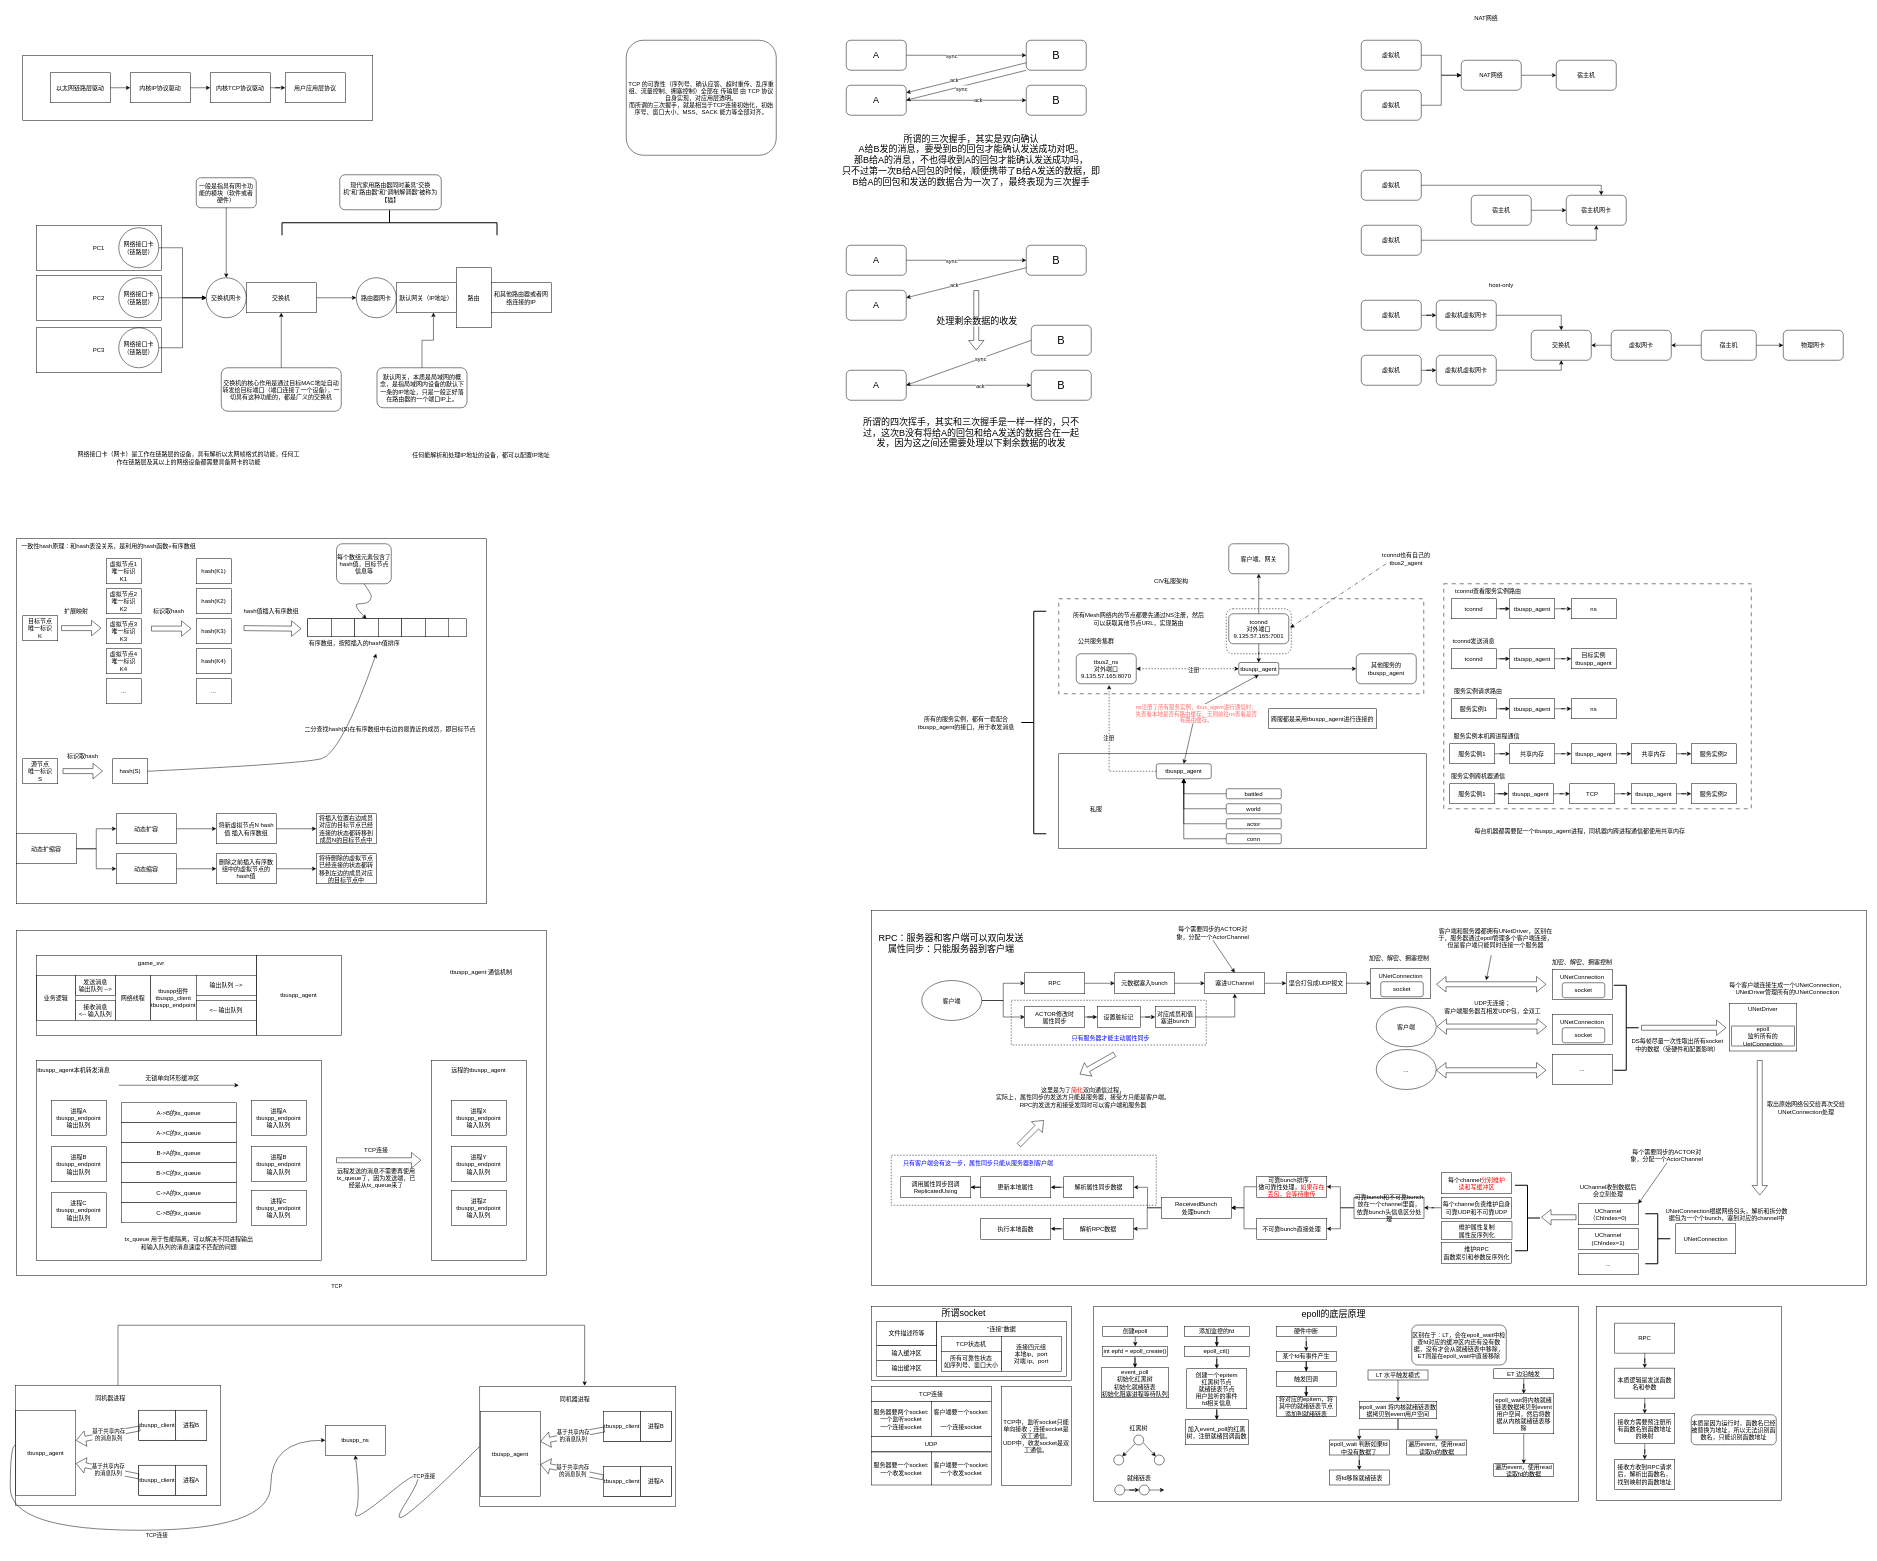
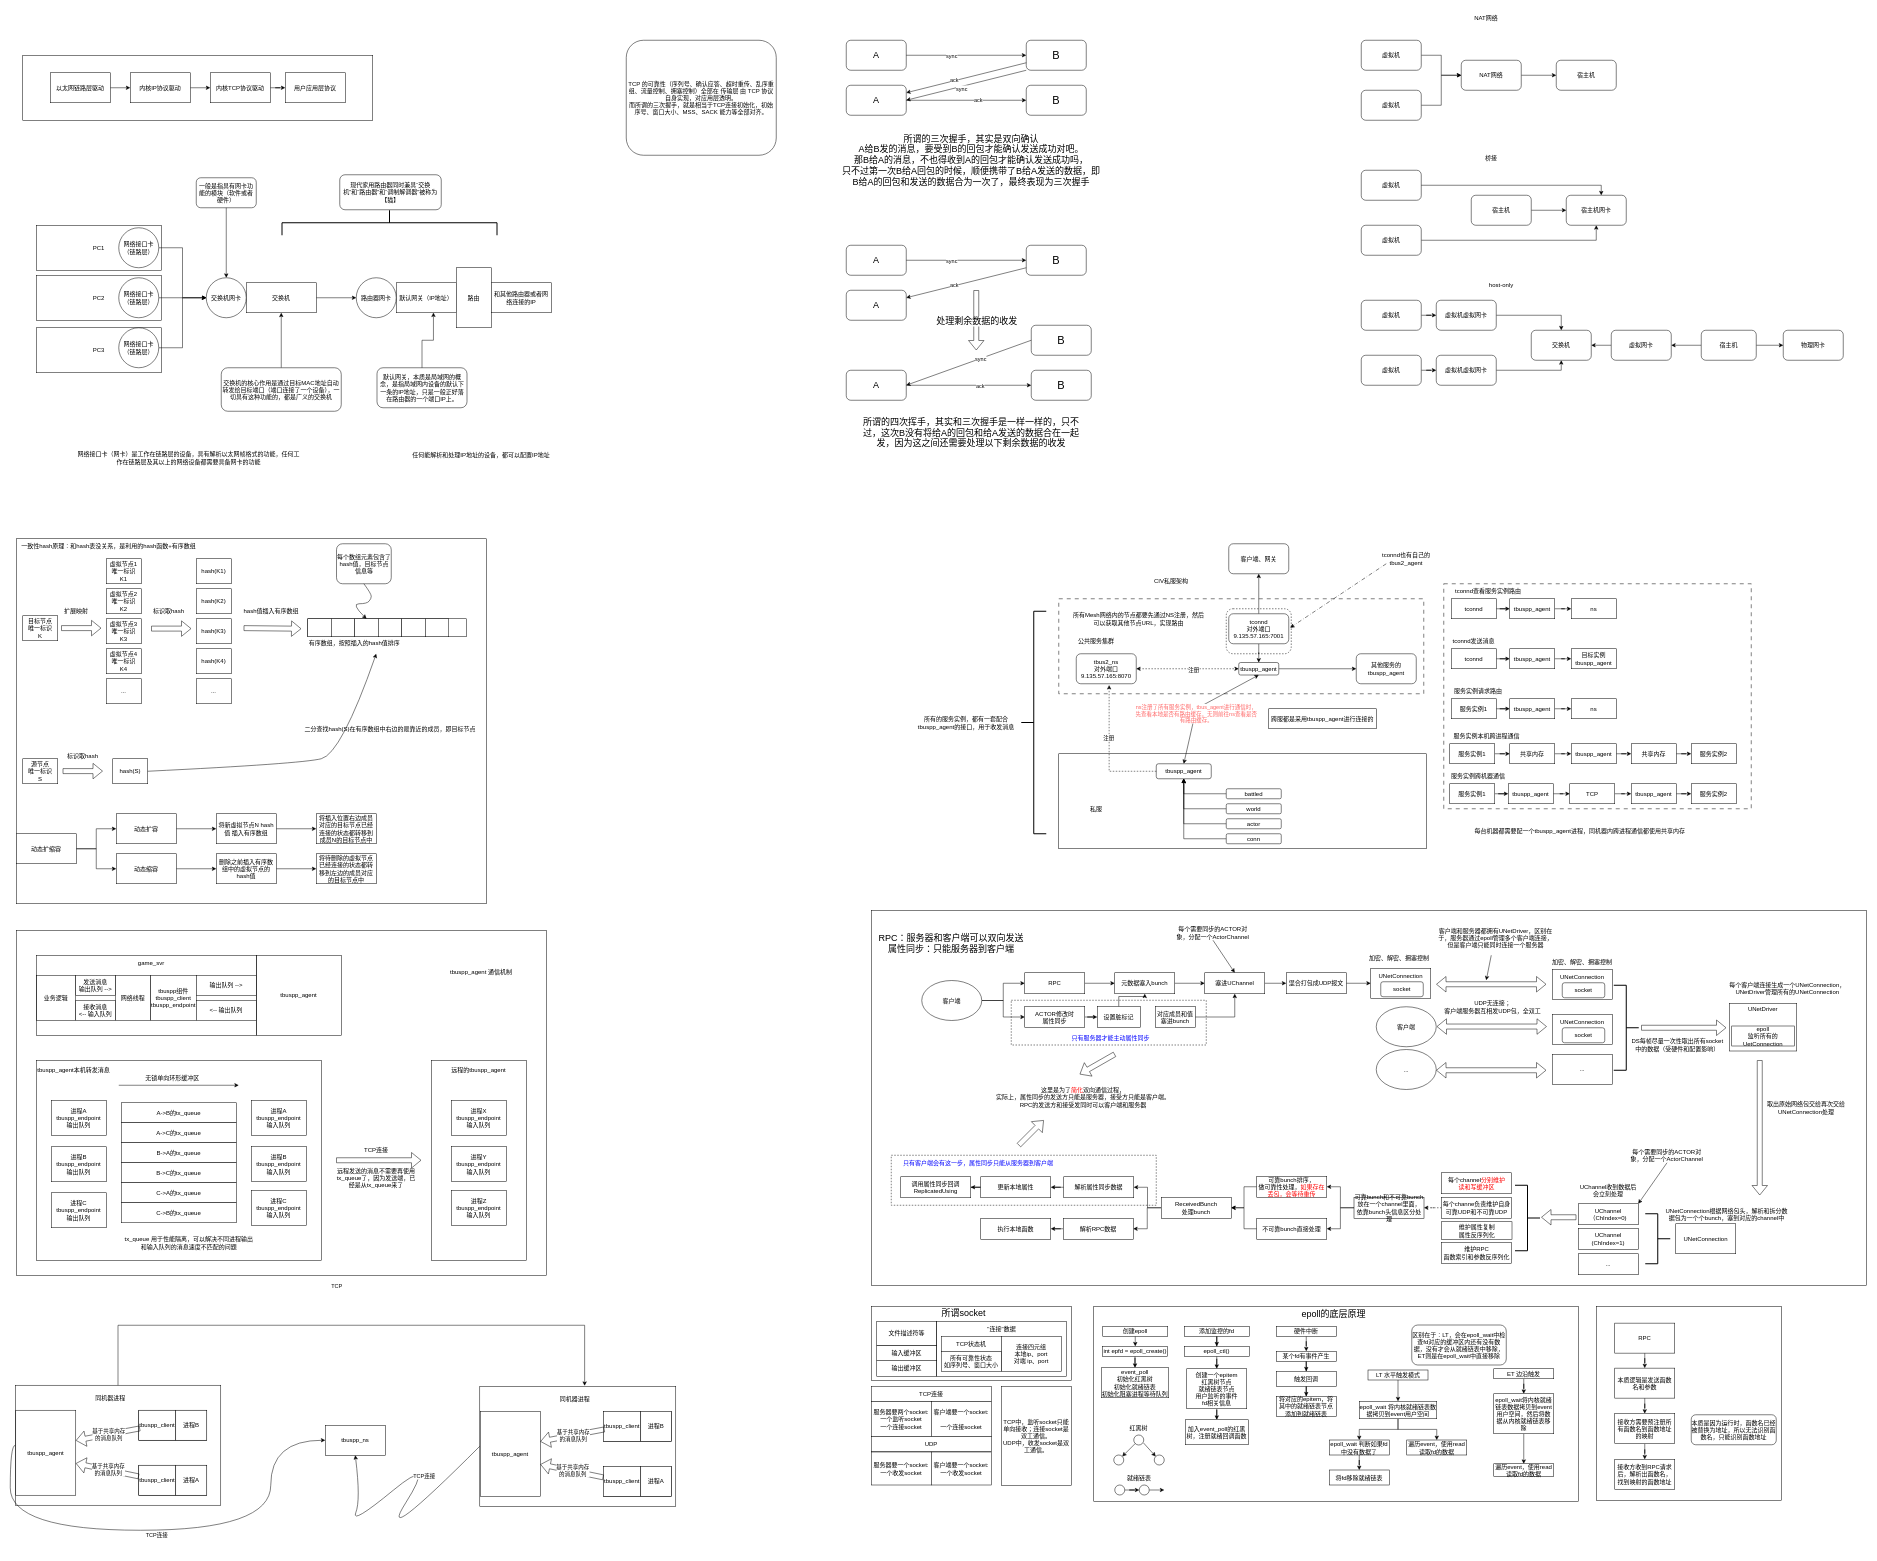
none -> (1491, 158)
(1148, 1017) -> (1143, 997)
(1433, 1208) -> (1433, 1208)
